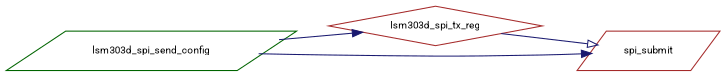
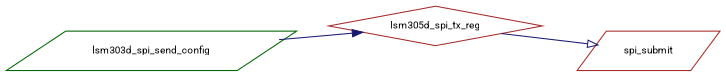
(435, 26) -> (435, 26)
(420, 56) -> none
